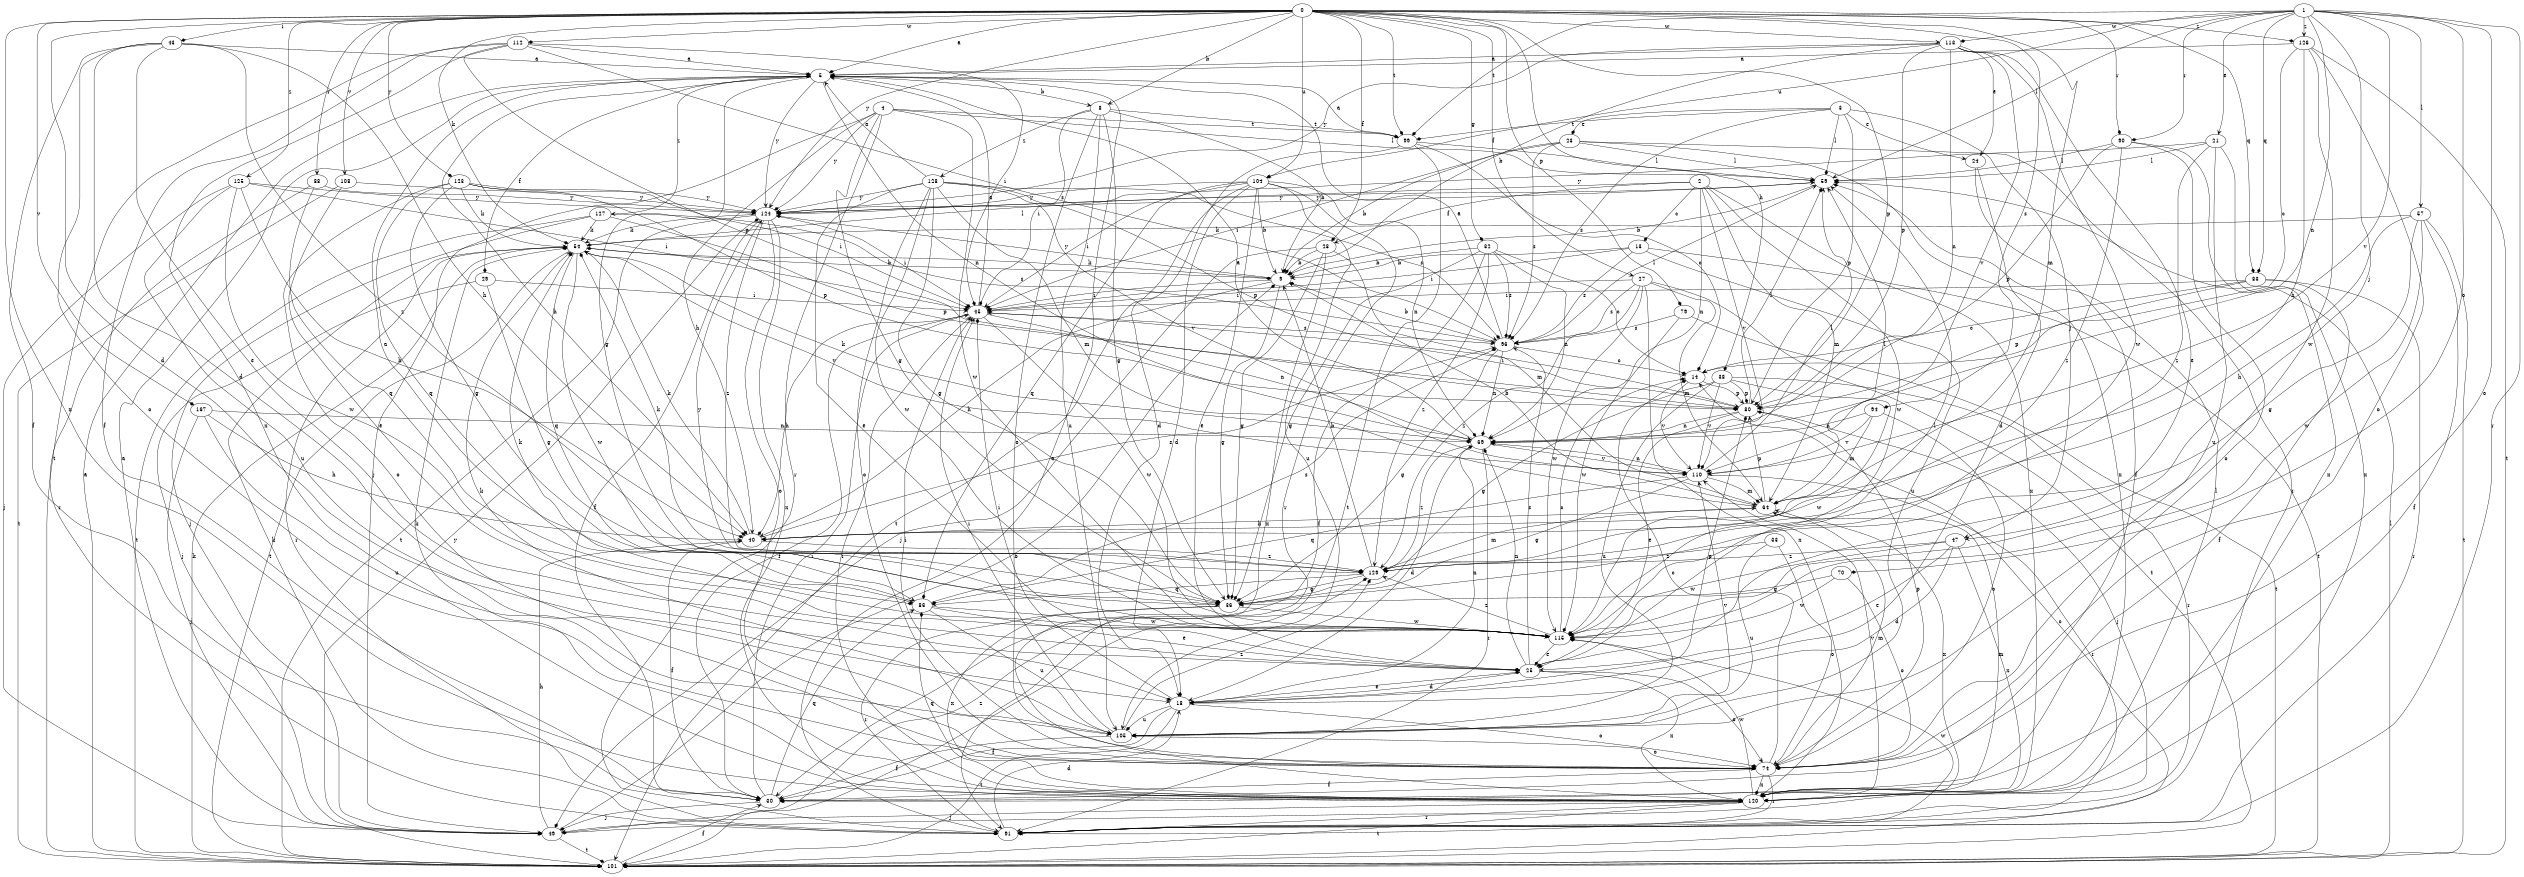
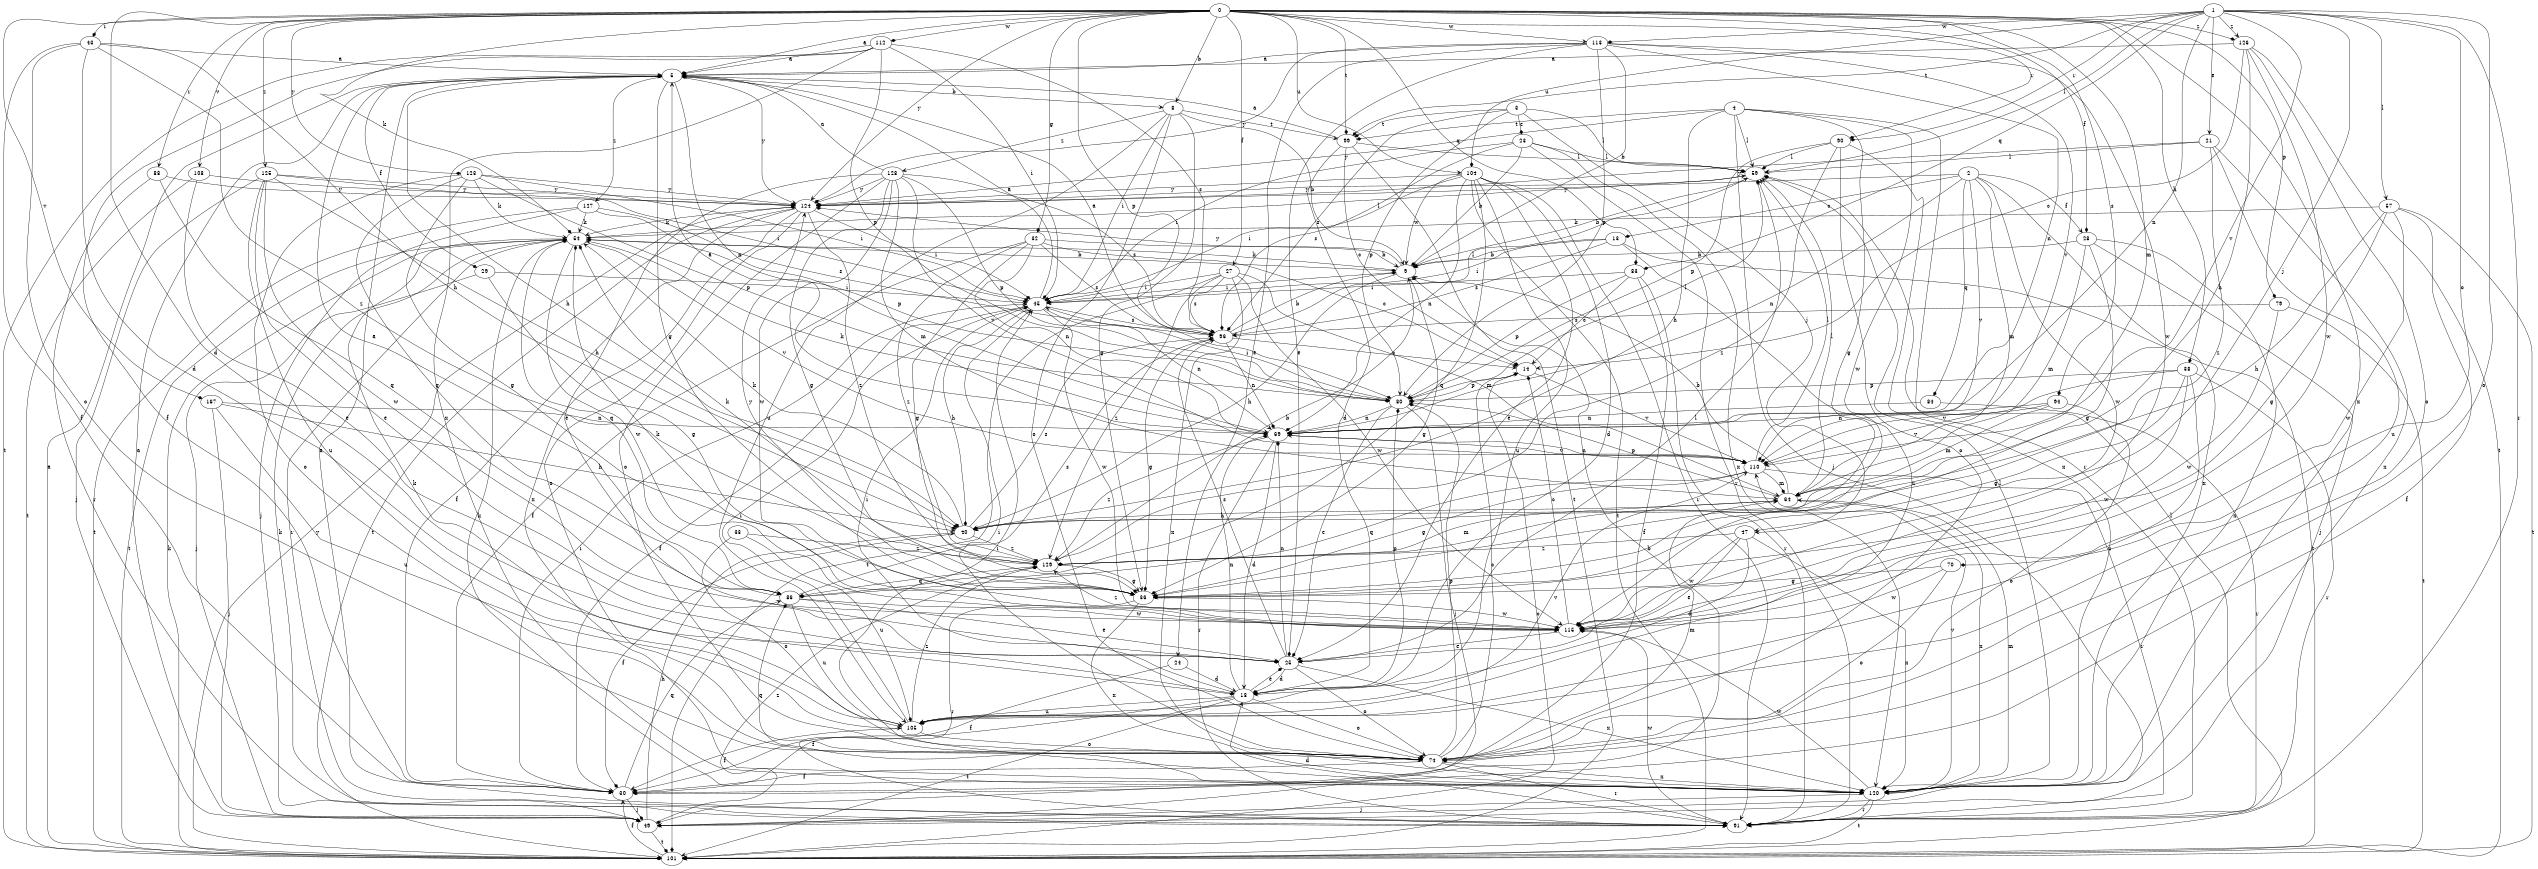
(1899, 141) -> none
(1265, 230) -> (1417, 223)
none -> (1930, 402)
(661, 599) -> (661, 597)
